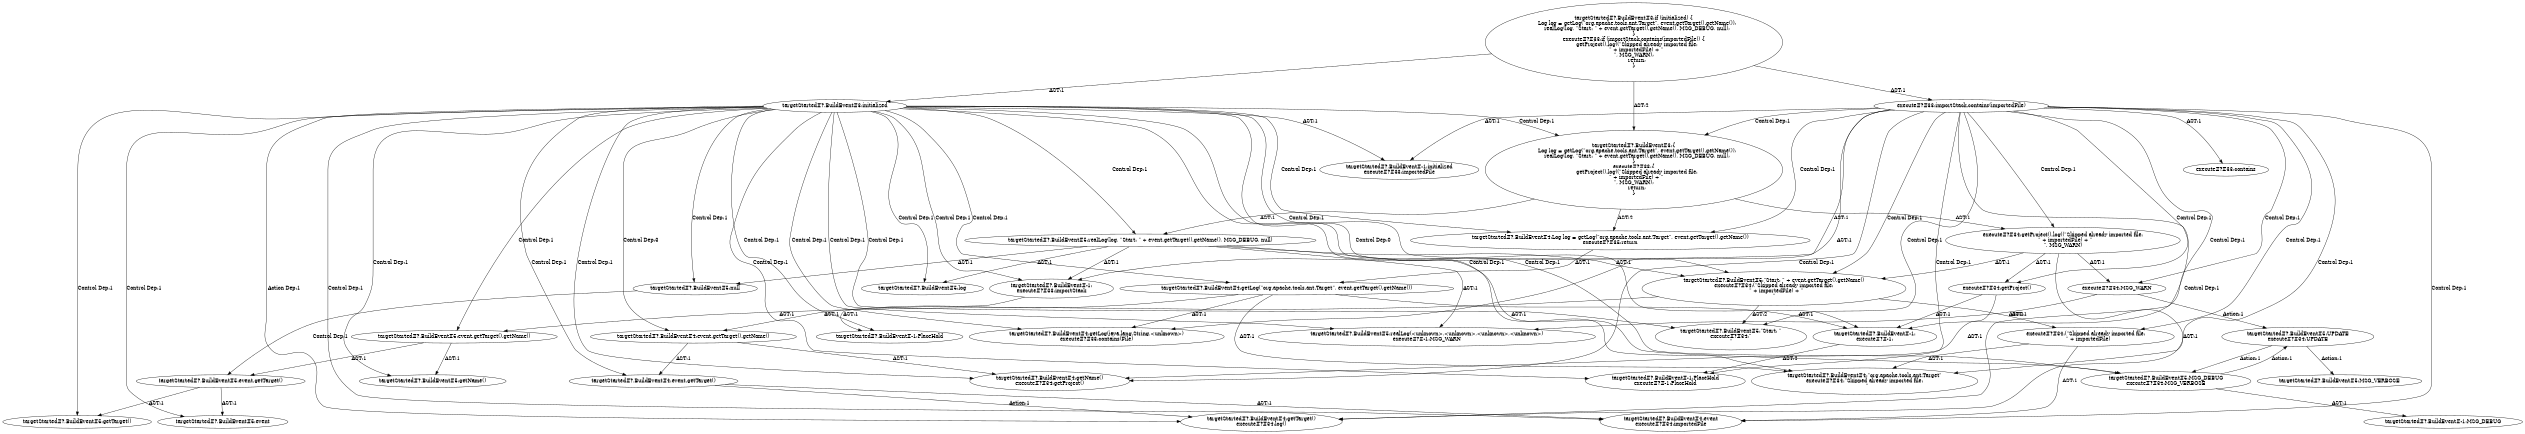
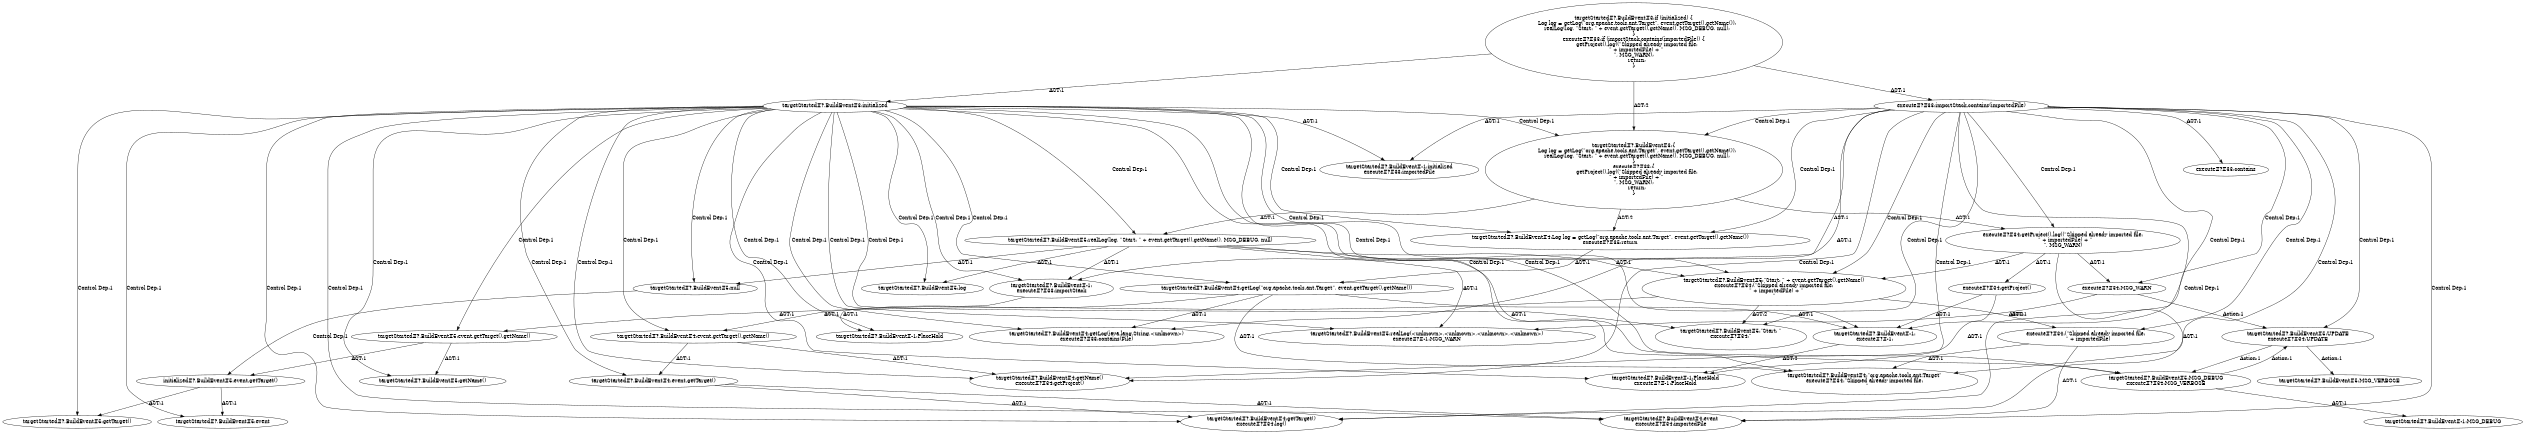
(2178, 222) -> (2342, 126)
(641, 240) -> (641, 240)
(1373, 240) -> (1373, 240)
(284, 289) -> (284, 289)
(221, 381) -> (221, 381)
(1020, 403) -> (1020, 403)
